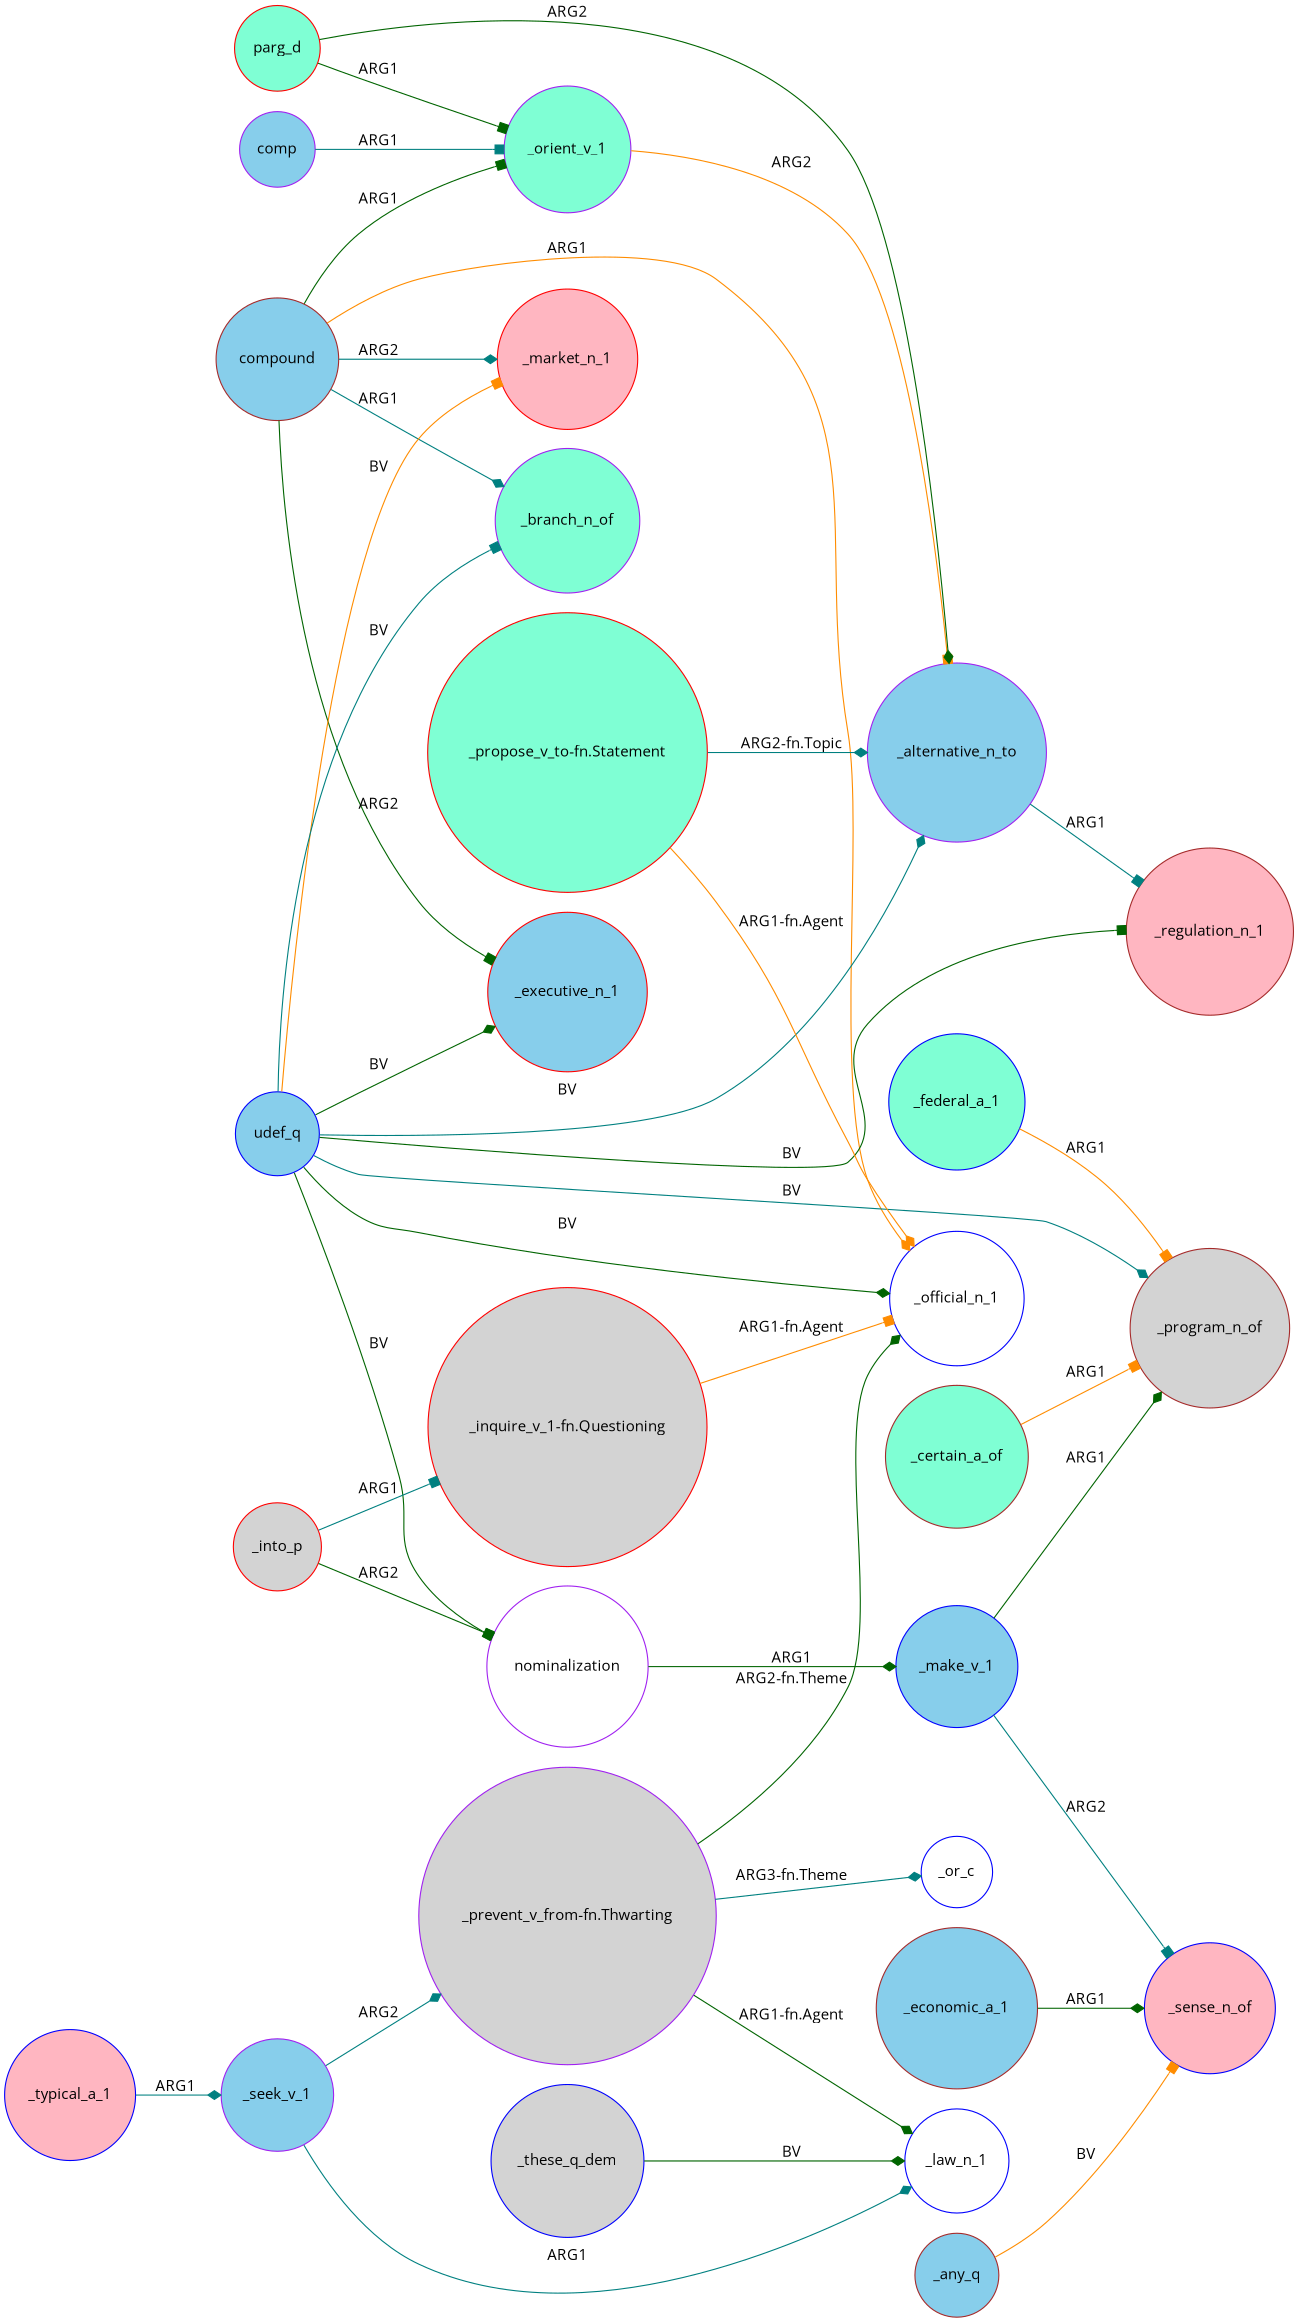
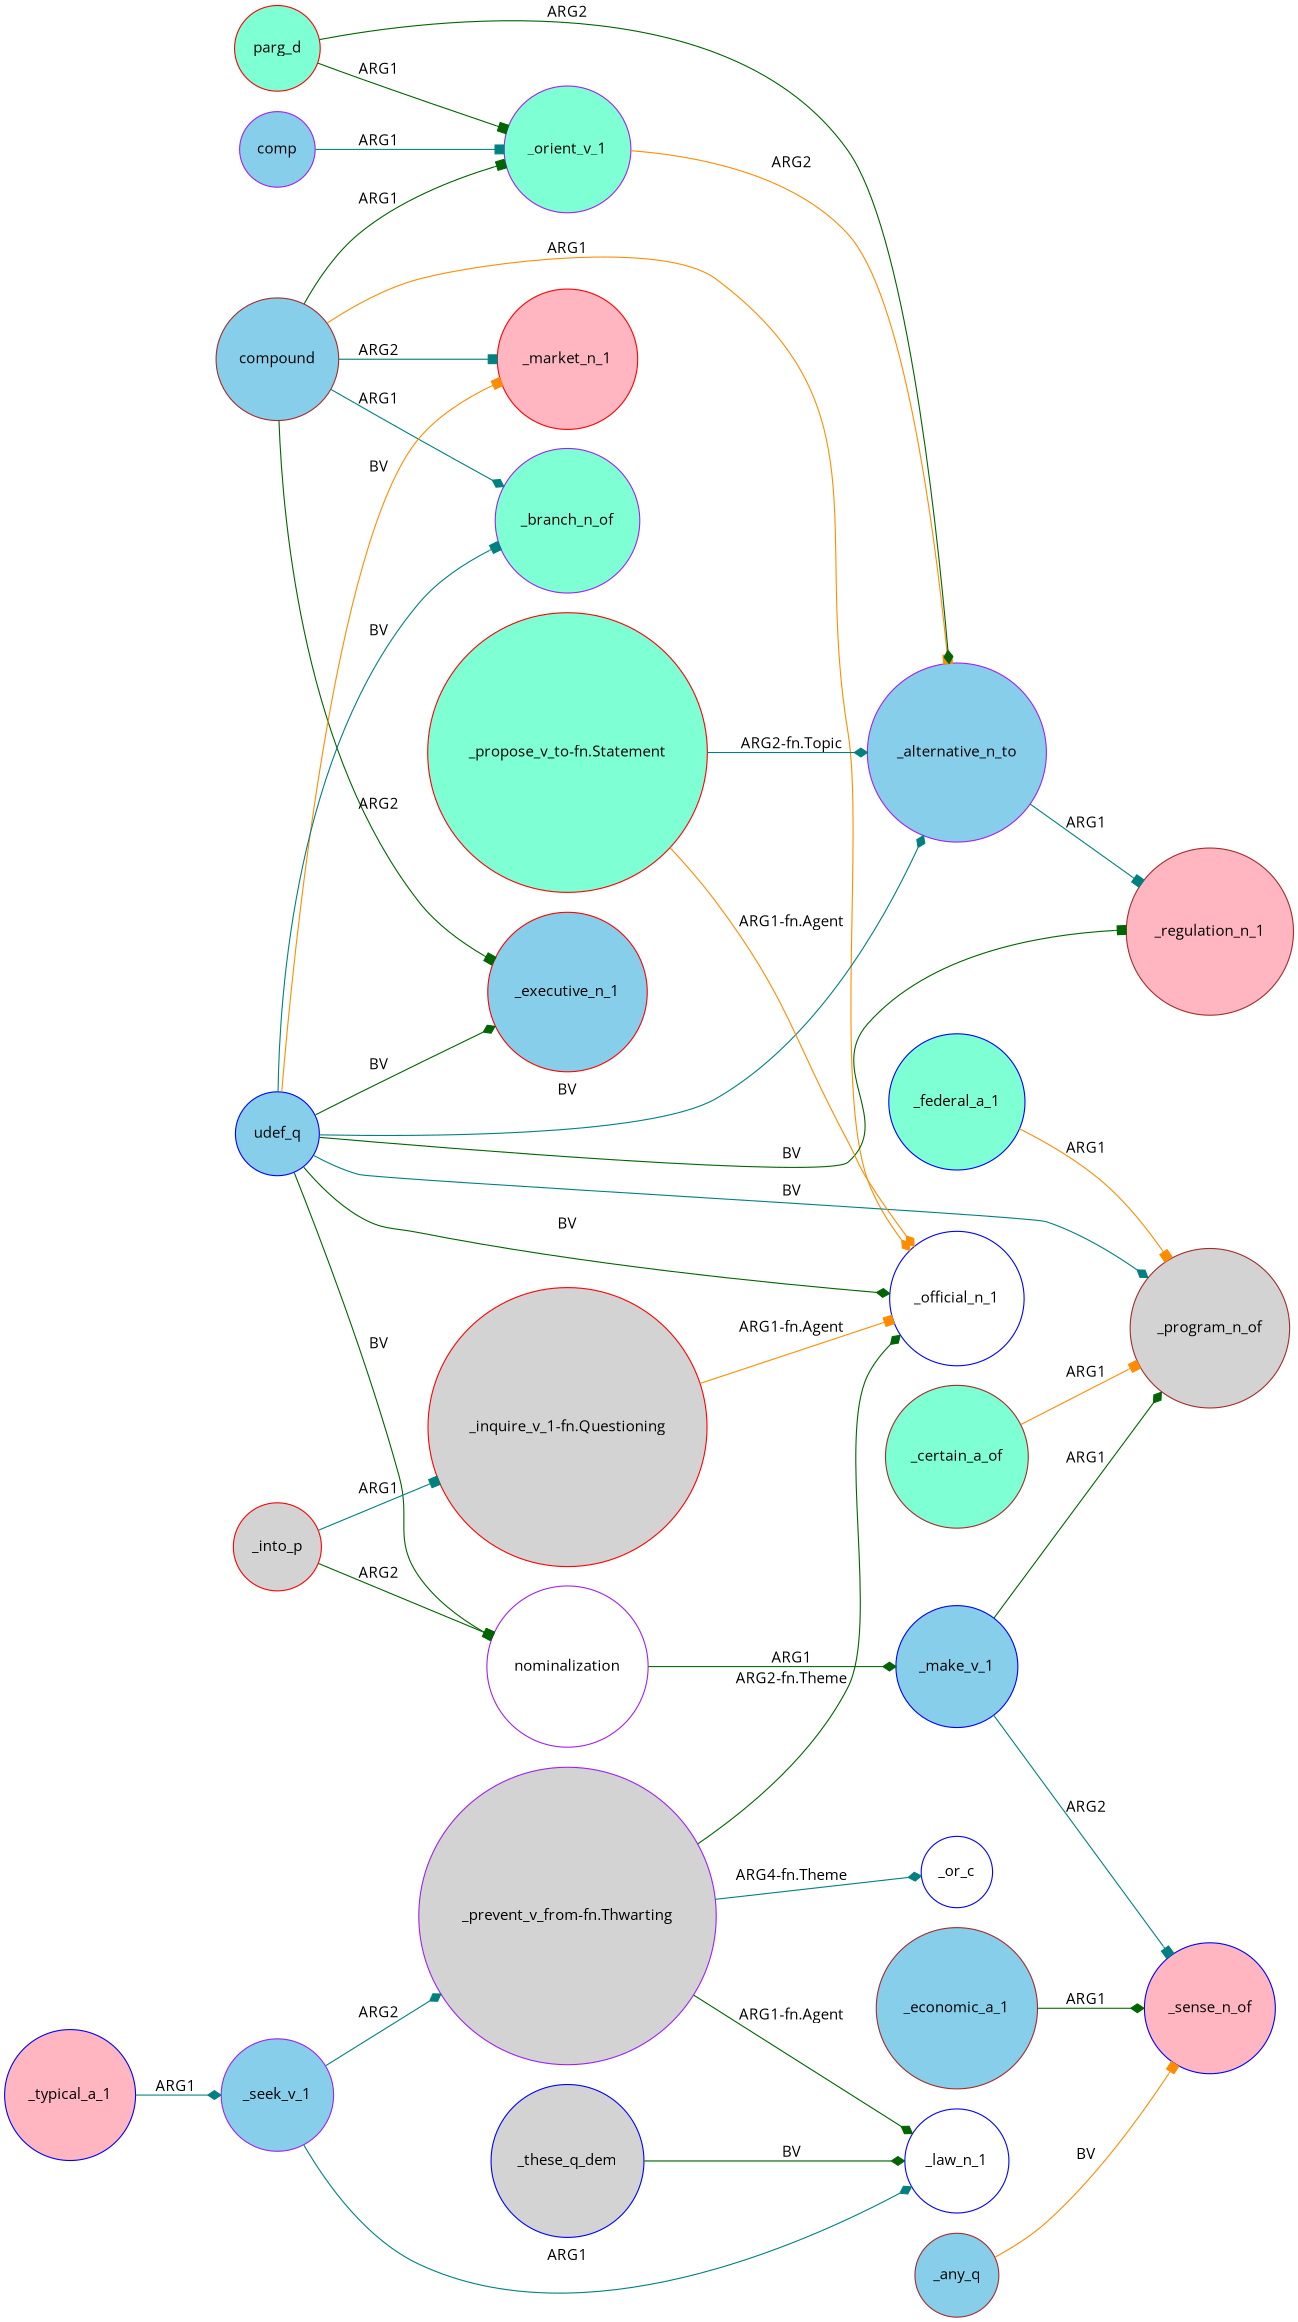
(411, 359) -> (412, 359)
(792, 1876) -> (792, 1876)
